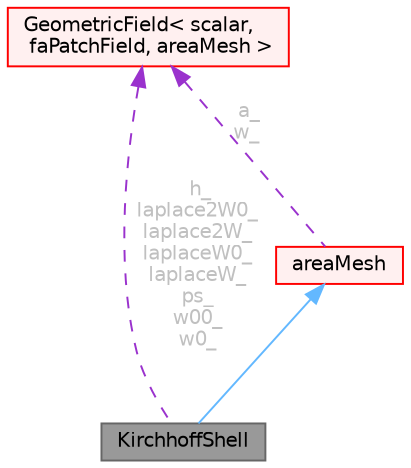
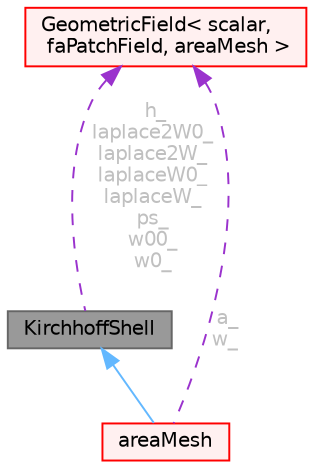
(255, 361) -> (133, 394)
